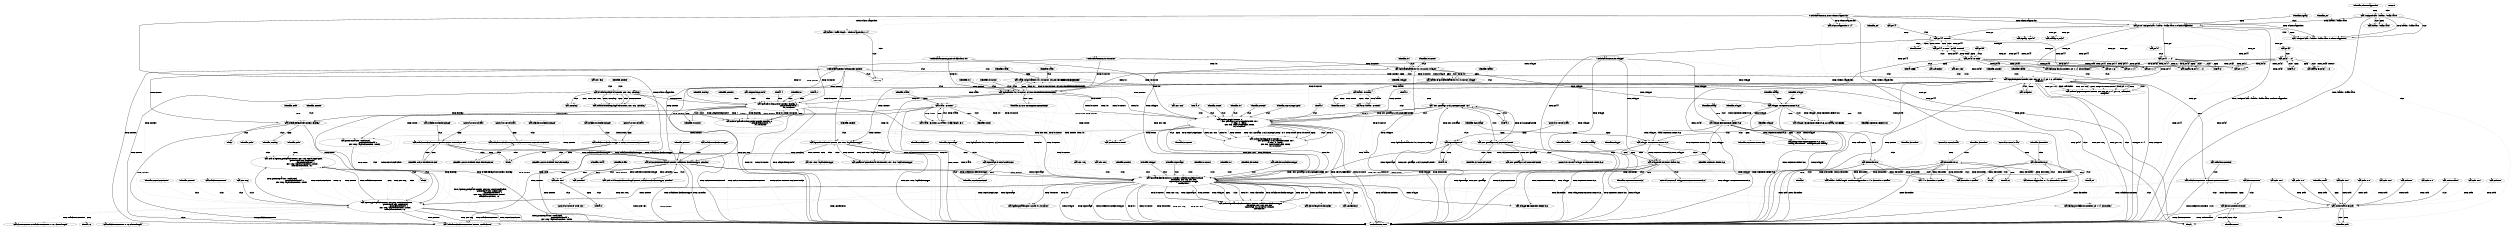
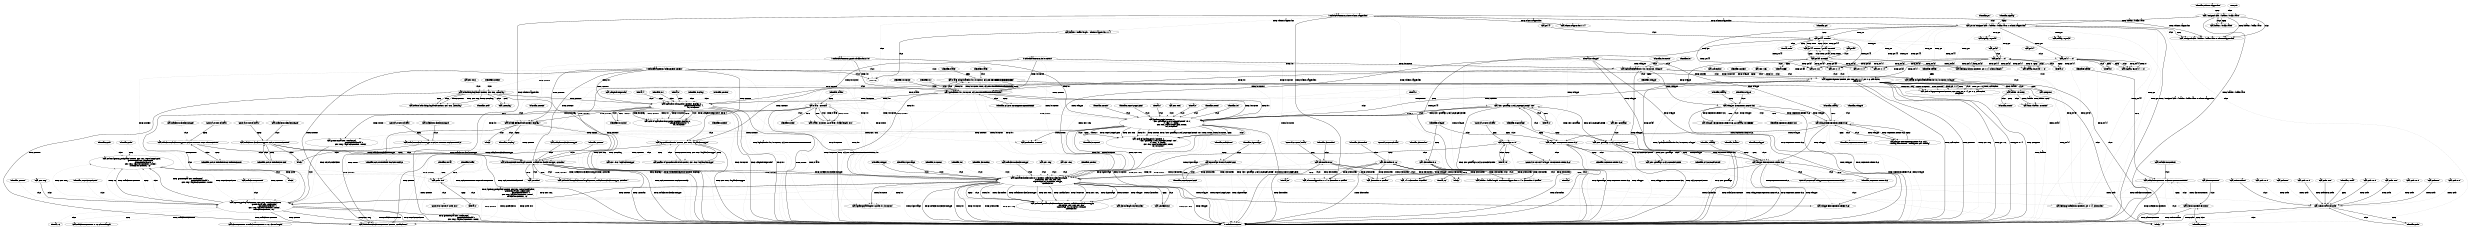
(1610, 59) -> (1591, 59)
(2036, 66) -> (1802, 63)
none -> (1619, 123)
(439, 143) -> (265, 143)
(566, 152) -> (403, 150)
